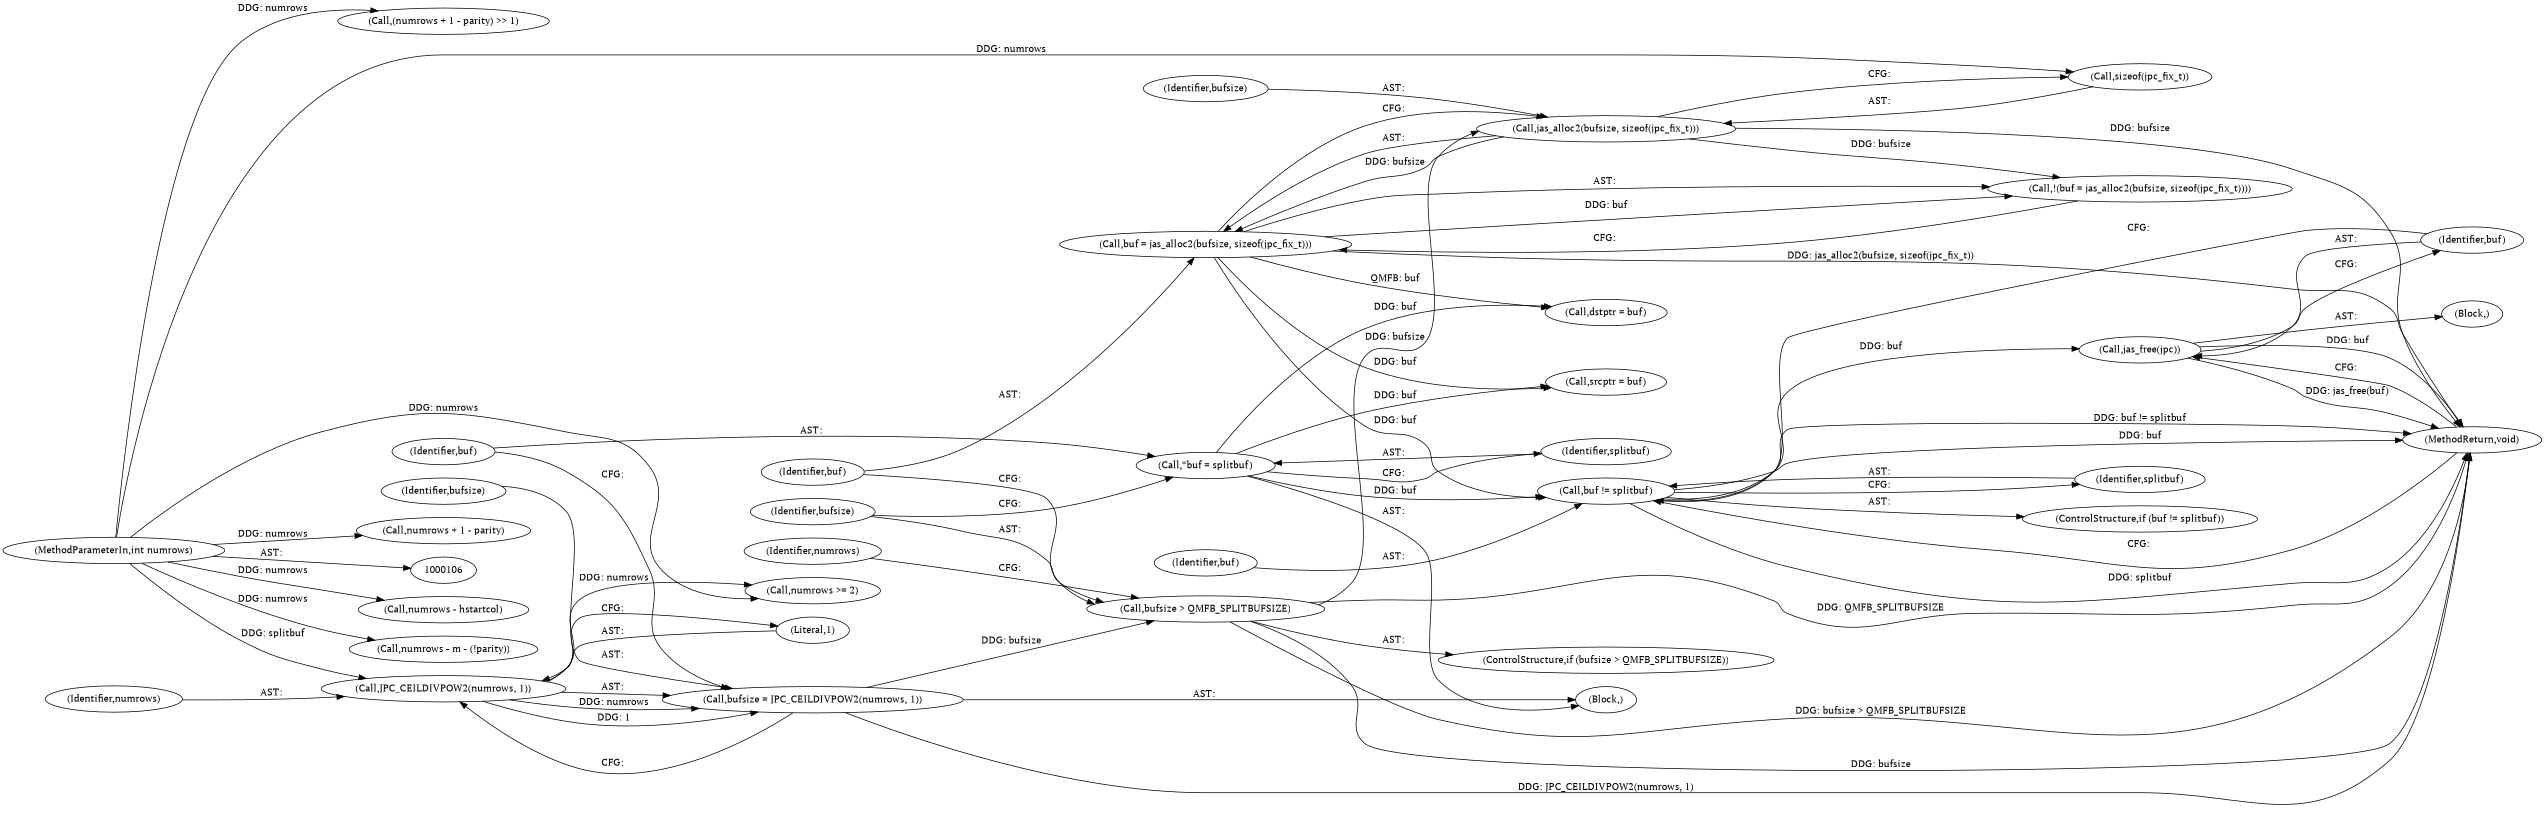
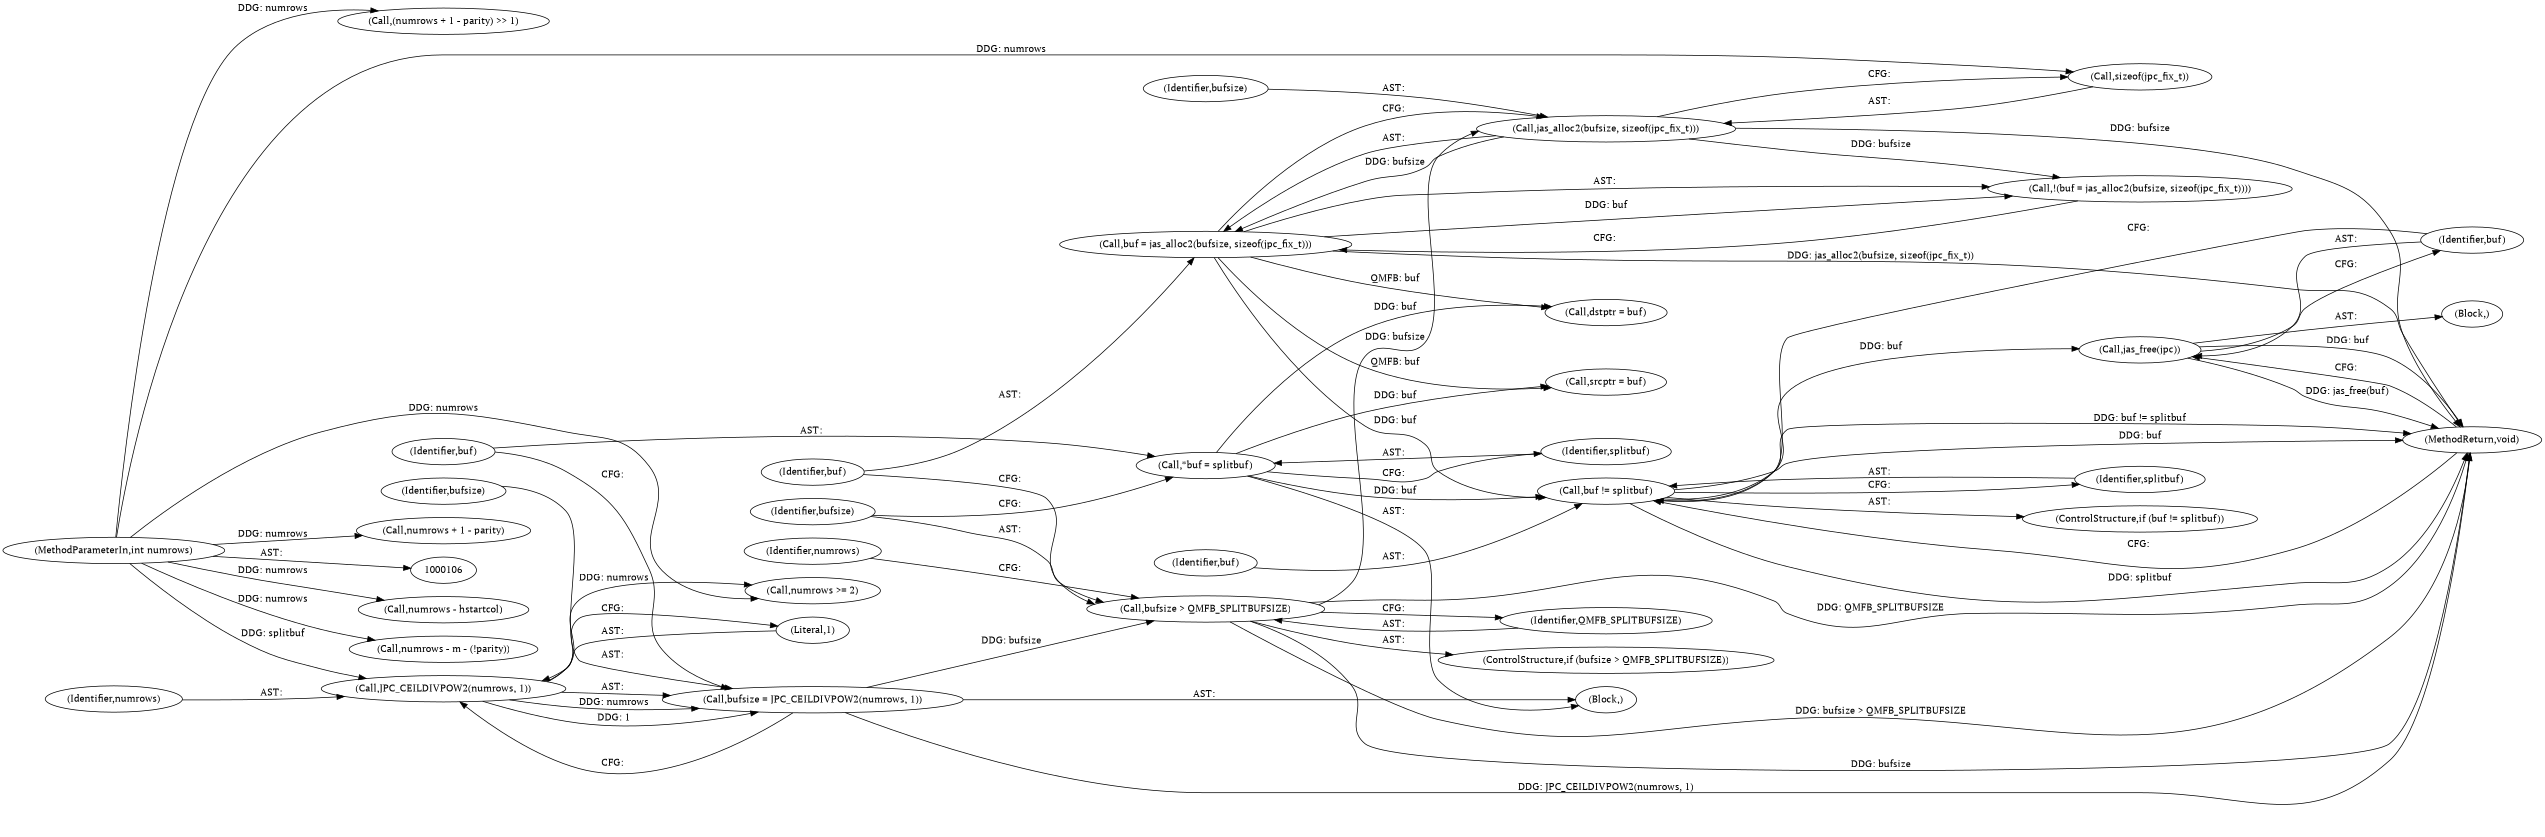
(1395, 362) -> (1395, 362)
none -> (1606, 621)
